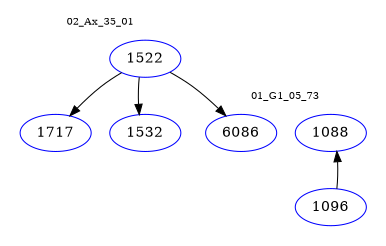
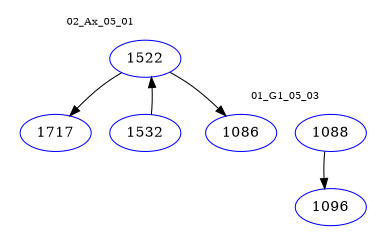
(100, 22) -> (100, 22)
(138, 91) -> (152, 101)
(285, 96) -> (285, 96)
(241, 133) -> (241, 133)
(338, 175) -> (324, 165)
